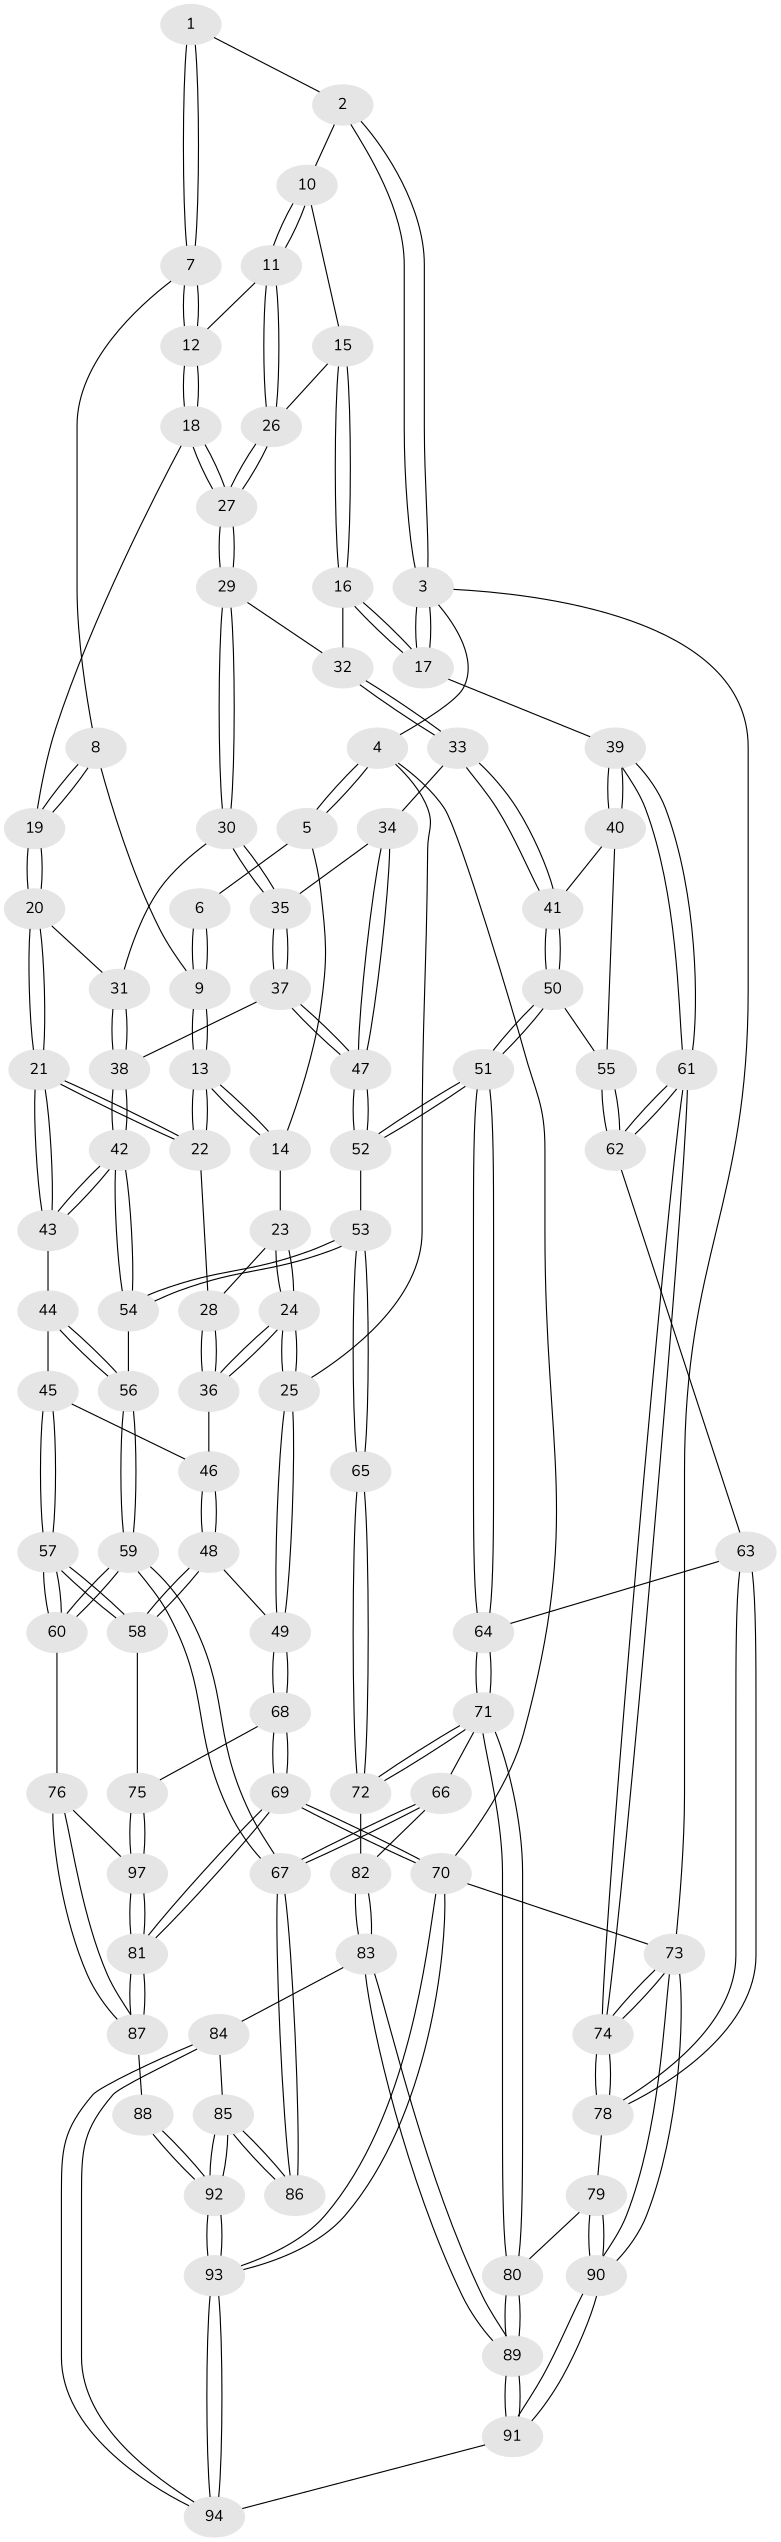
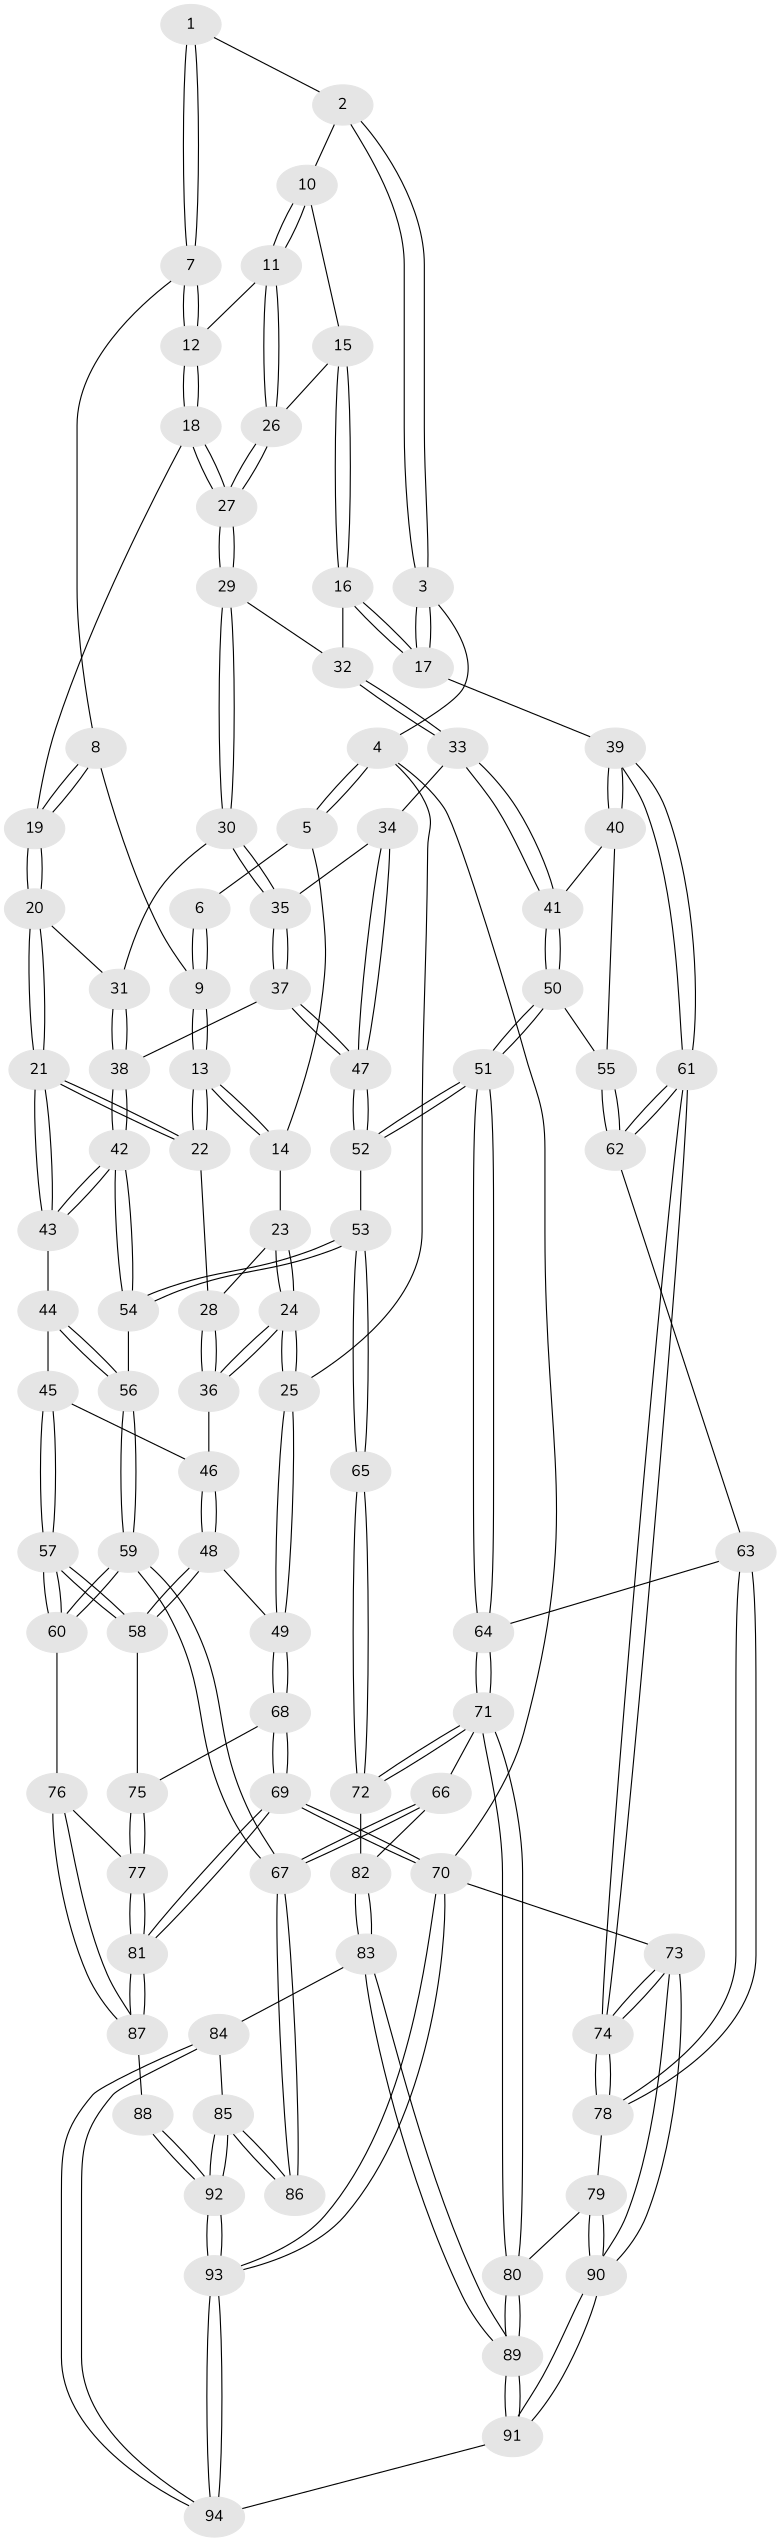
(732, 1160) -> none
(137, 1874) -> (137, 1874)
